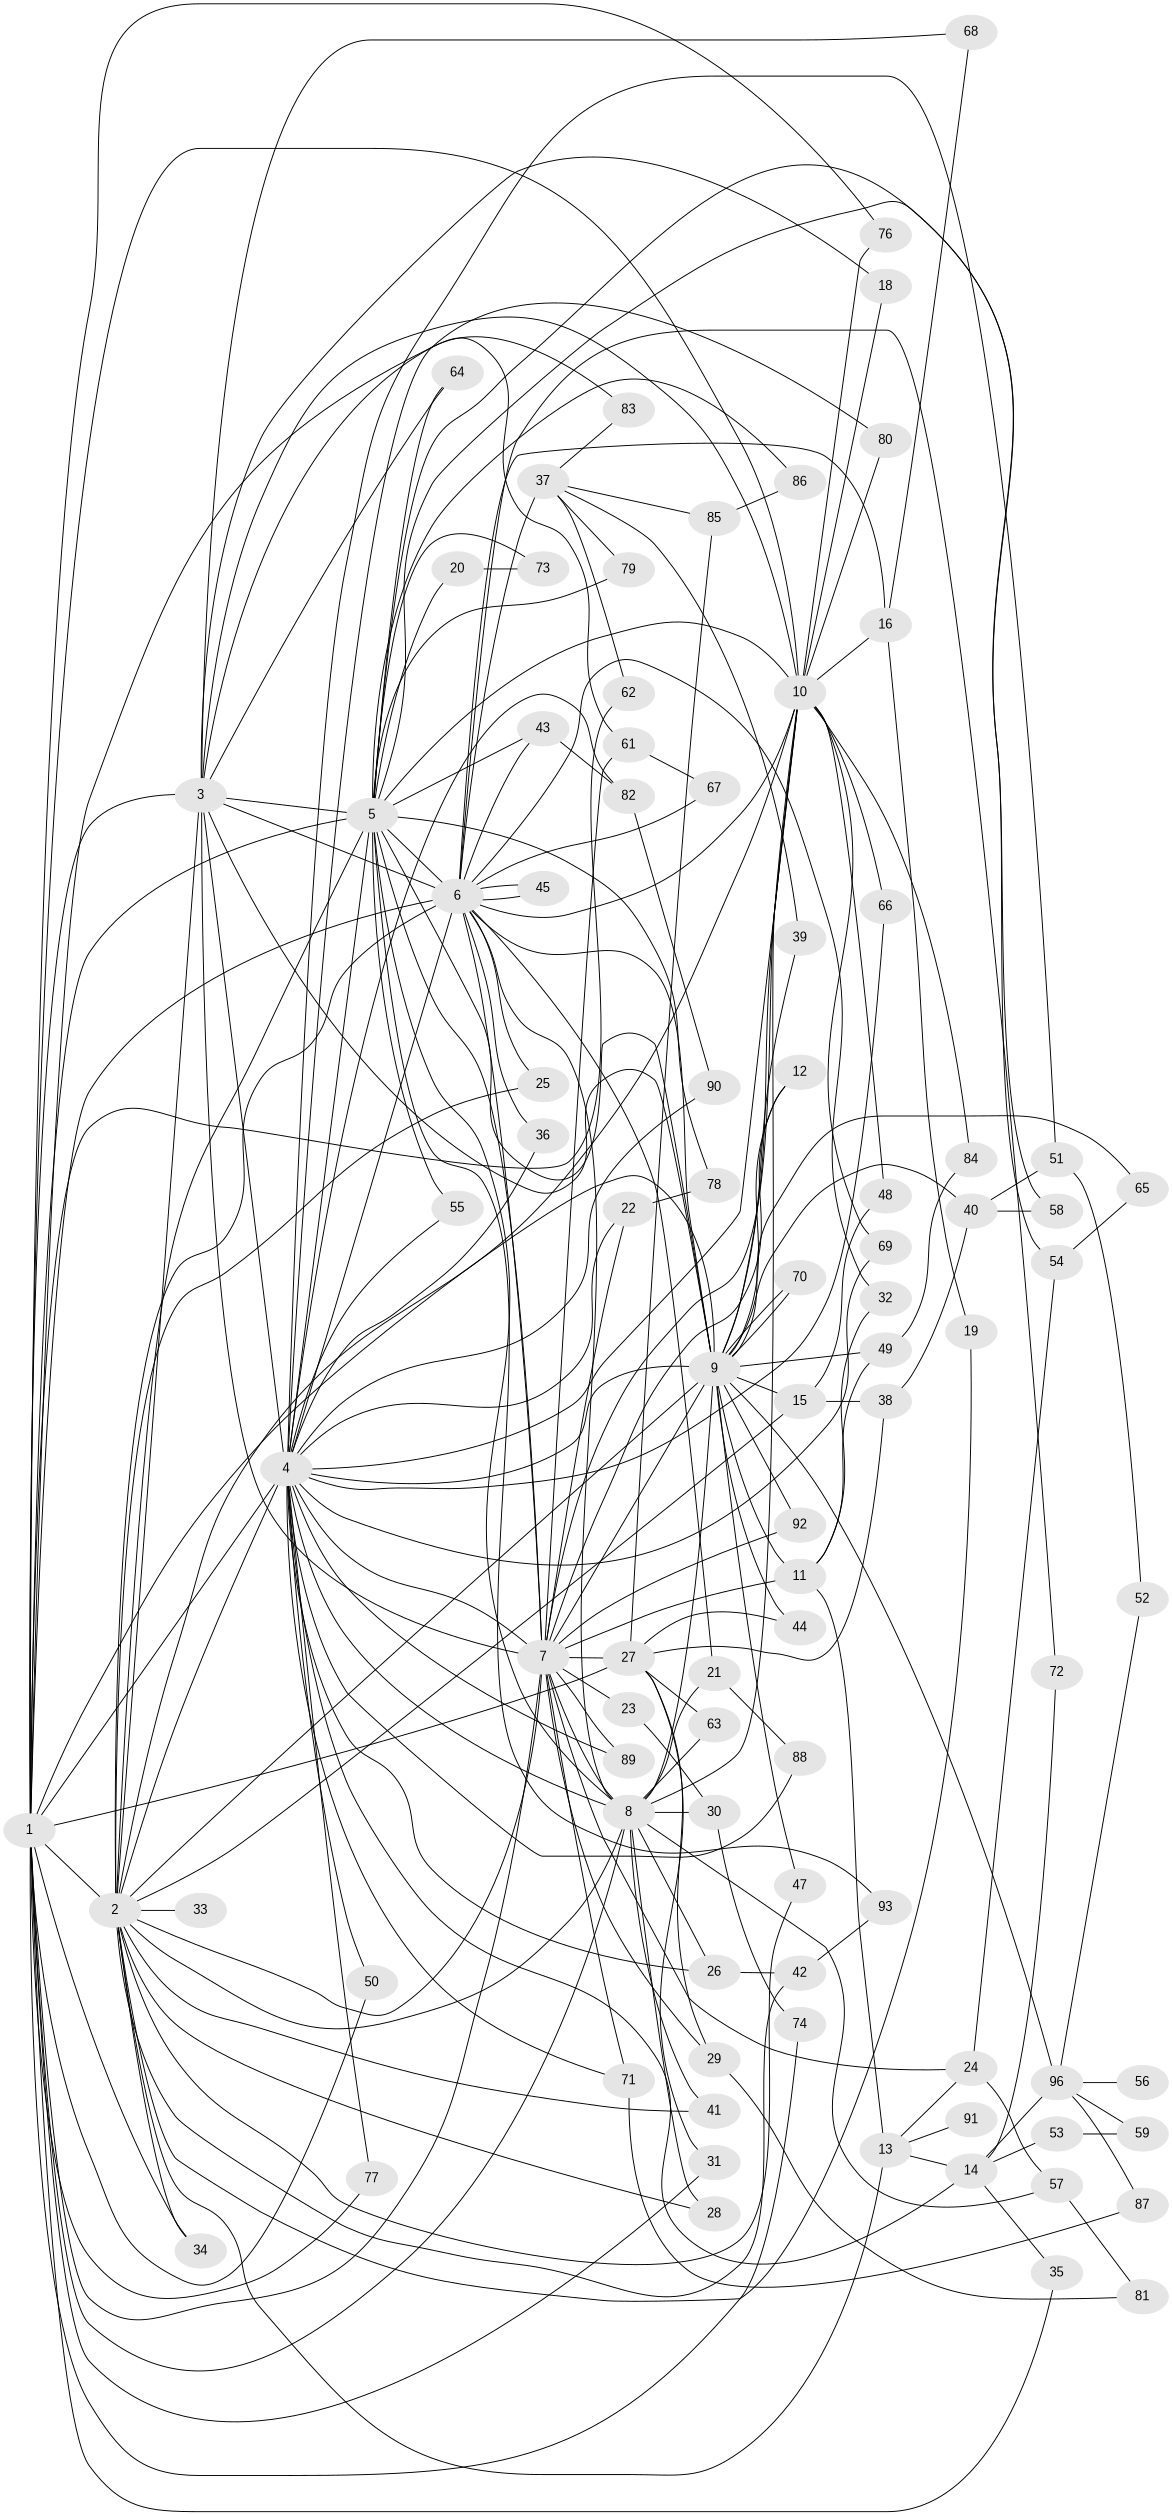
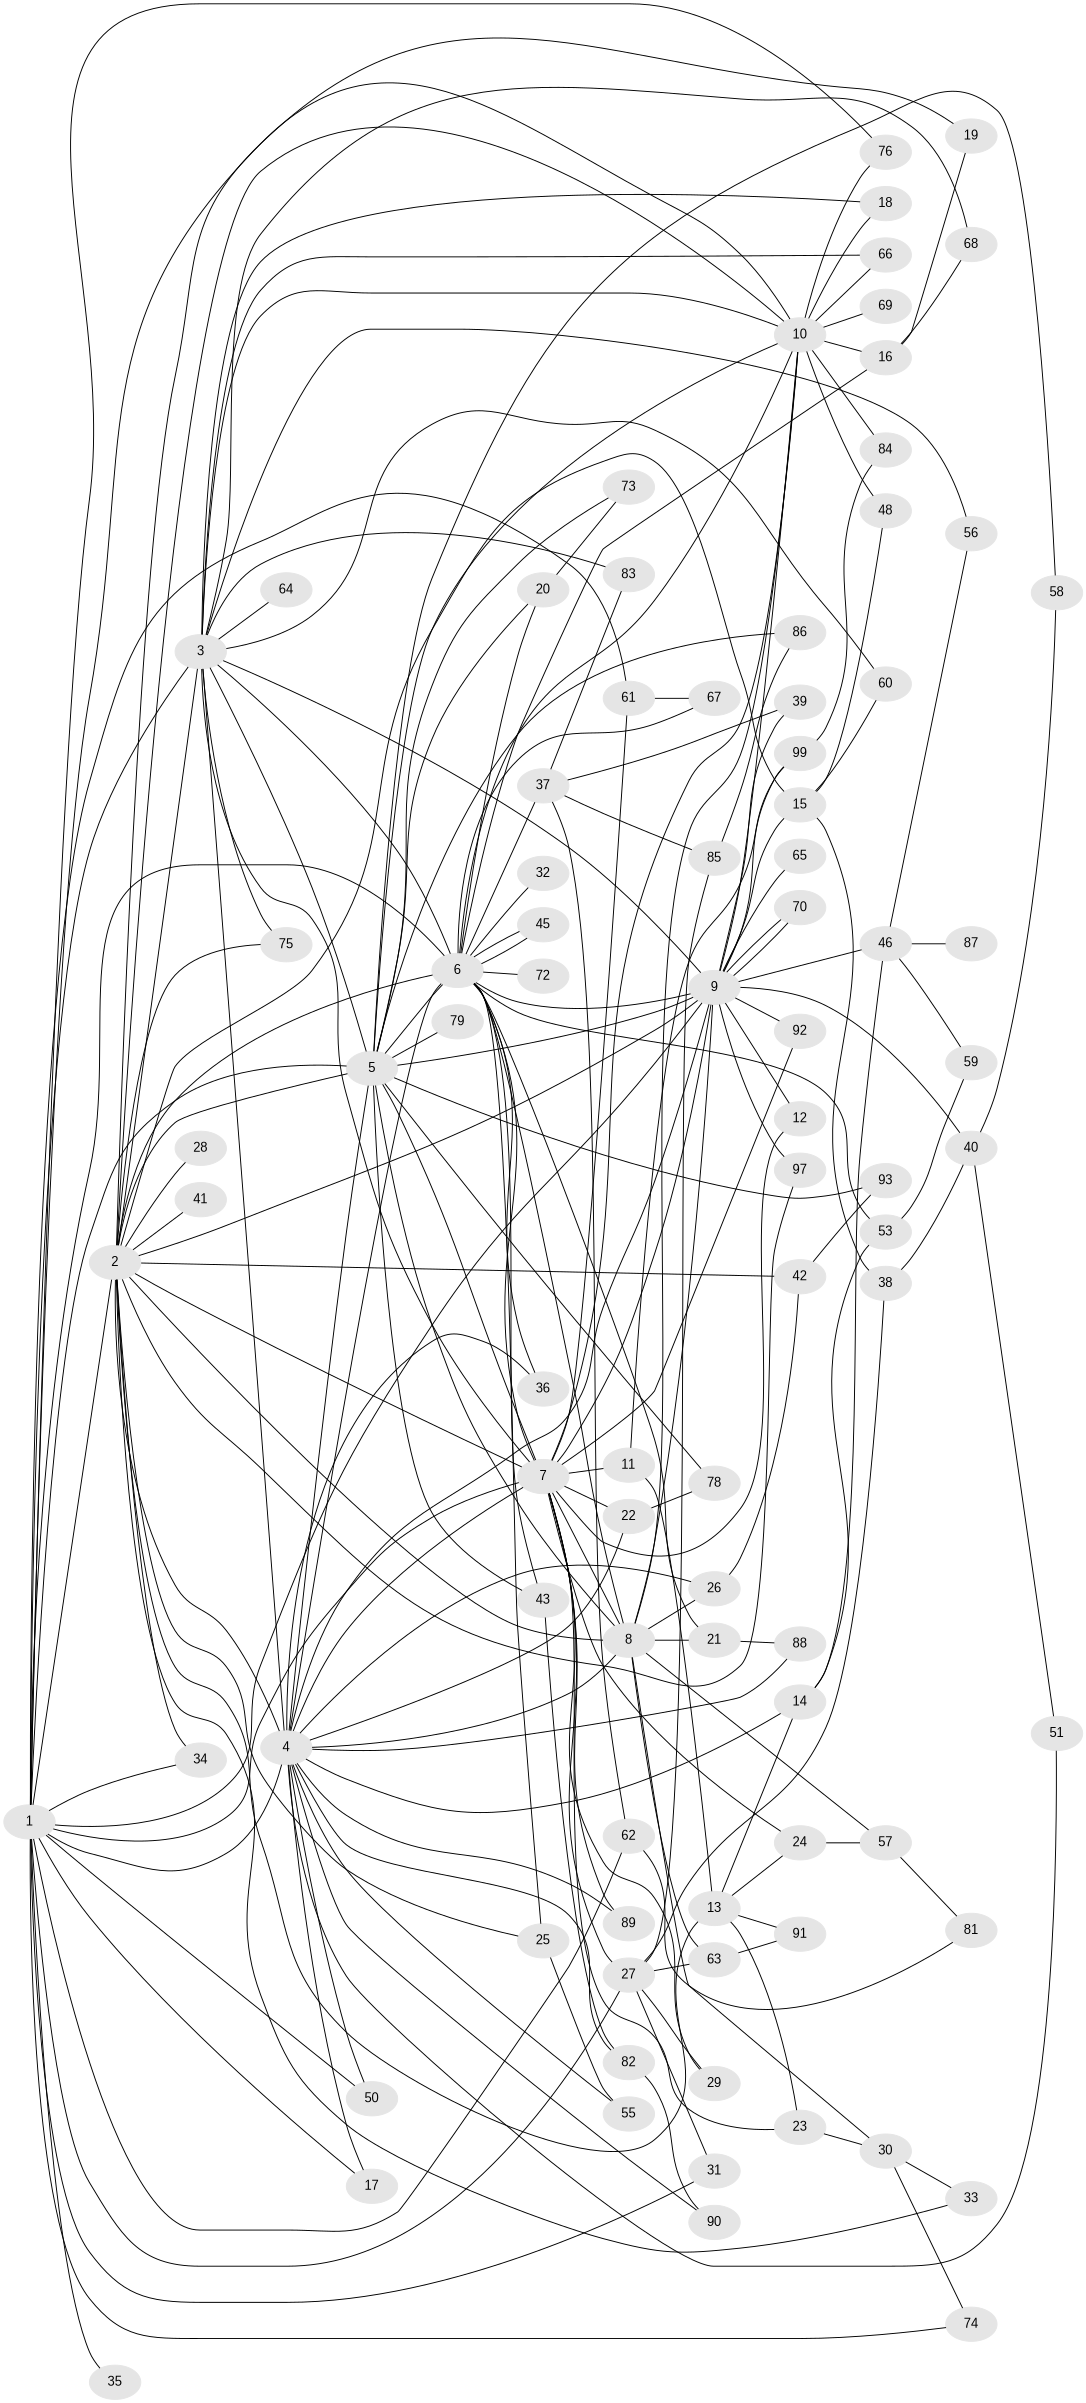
none -> (524, 332)
(886, 440) -> none
(409, 496) -> none
(586, 526) -> none
none -> (886, 684)
none -> (495, 752)
none -> (286, 945)
(387, 1018) -> (579, 2031)
none -> (716, 1053)
(734, 1221) -> none
(1057, 1262) -> none
(886, 1350) -> (800, 754)
(764, 1378) -> (379, 257)
(843, 1438) -> none
(742, 1478) -> none
(662, 1548) -> none
(1143, 1599) -> none
(800, 1628) -> none
(800, 1886) -> (800, 1170)
(1038, 1927) -> none
none -> (757, 1947)
(648, 1968) -> none
none -> (775, 2017)
(657, 2018) -> none
(629, 2081) -> none
(1057, 2083) -> (886, 944)
none -> (928, 2175)
(372, 2179) -> (372, 2186)
(1014, 2222) -> none
(882, 2258) -> (752, 2008)
(260, 2358) -> none
